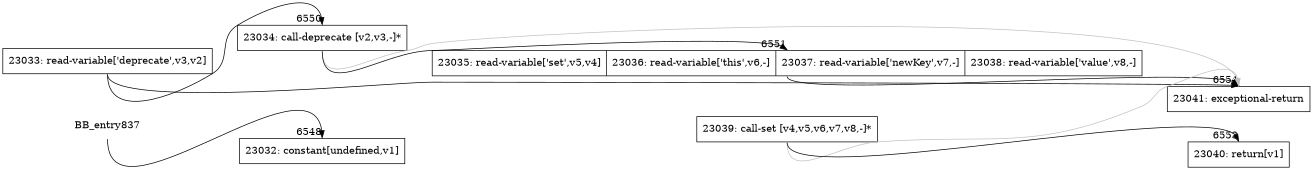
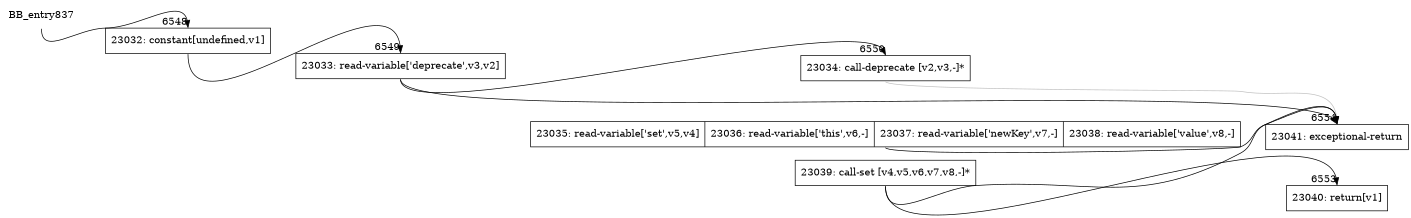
(543, 46) -> none
none -> (291, 55)
(1002, 138) -> (1130, 186)
